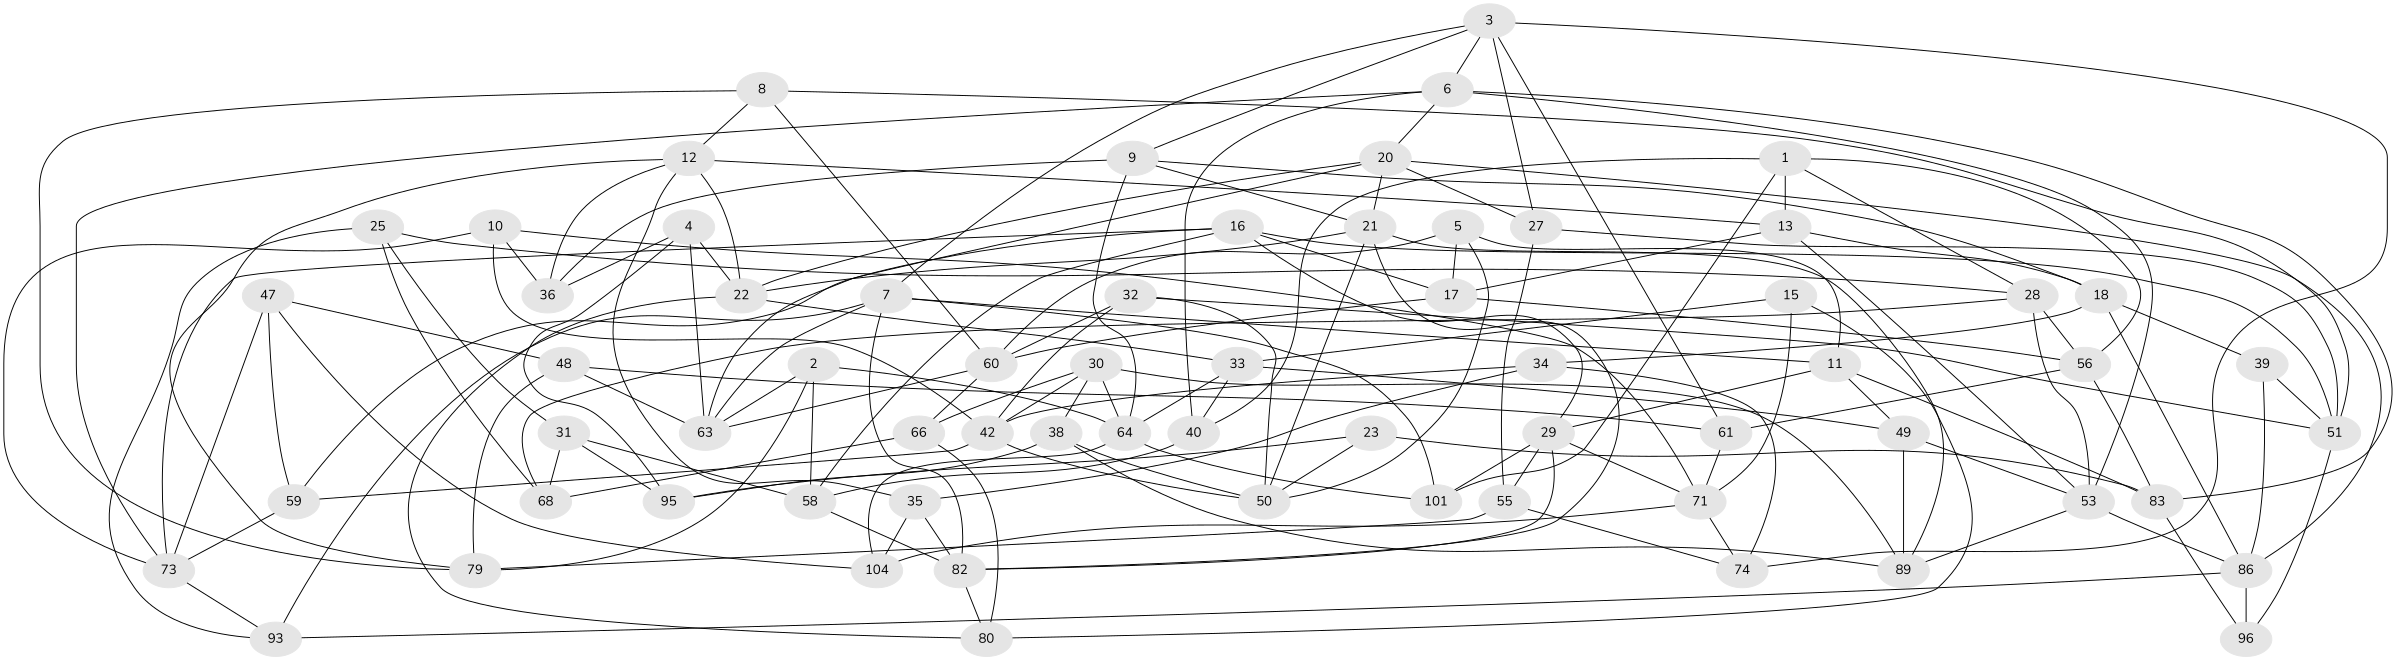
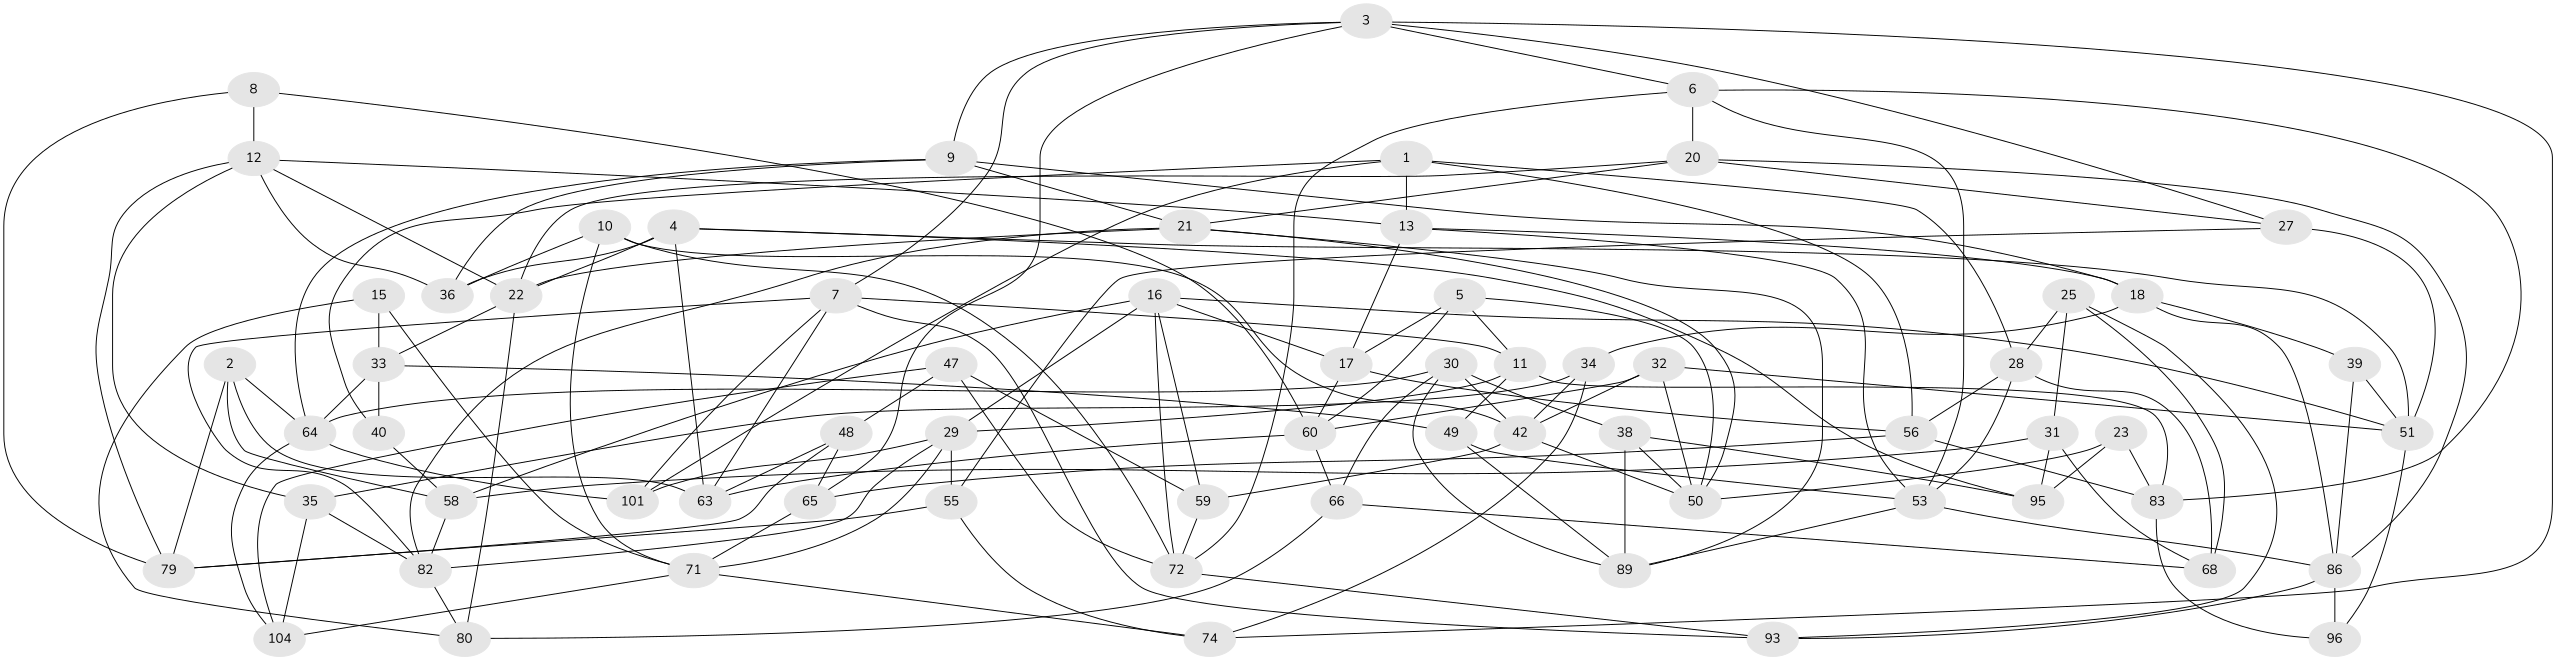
(1632, 124) -> (1768, 252)
(1217, 158) -> none
(1076, 228) -> none
(1726, 433) -> (810, 502)
(169, 571) -> (1176, 571)
